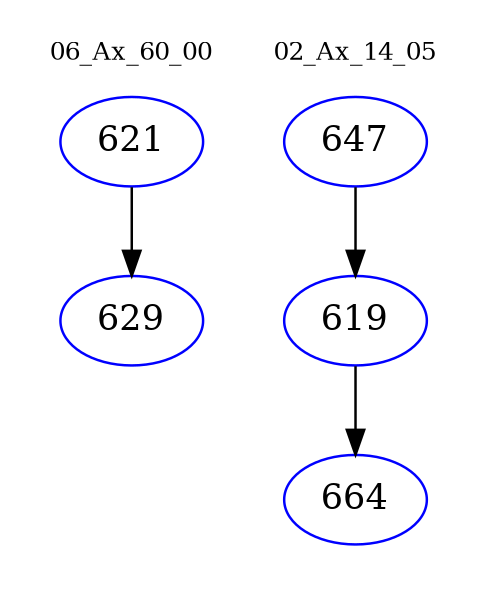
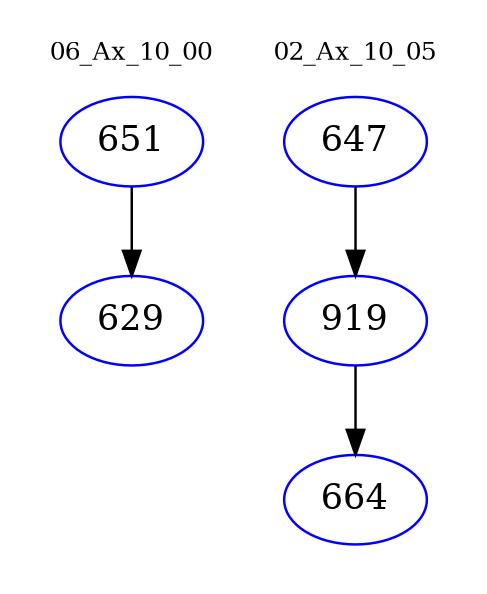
(132, 53) -> (132, 53)
(356, 53) -> (356, 53)
(132, 142) -> (132, 142)
(356, 321) -> (356, 321)
